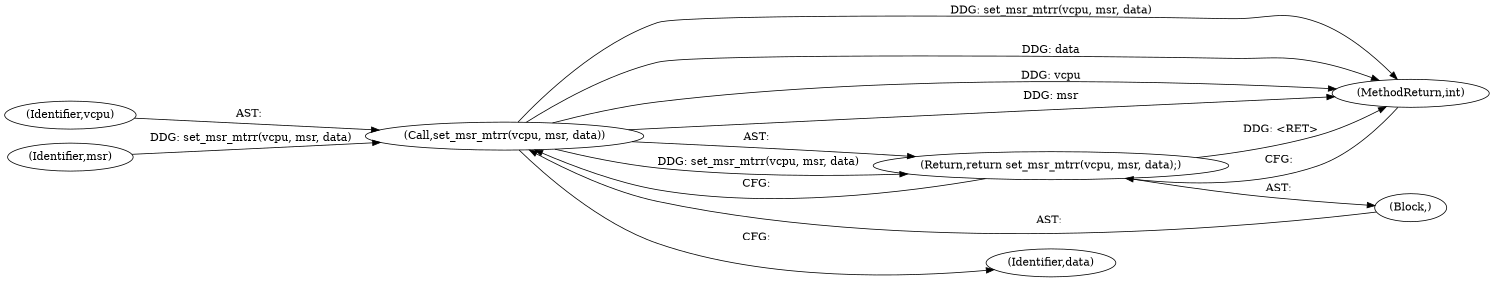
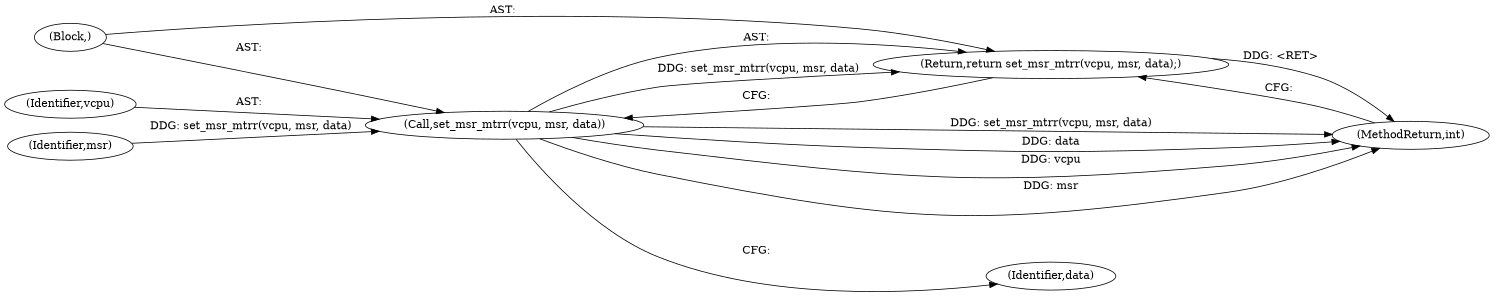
(1247, 195) -> (547, 17)
